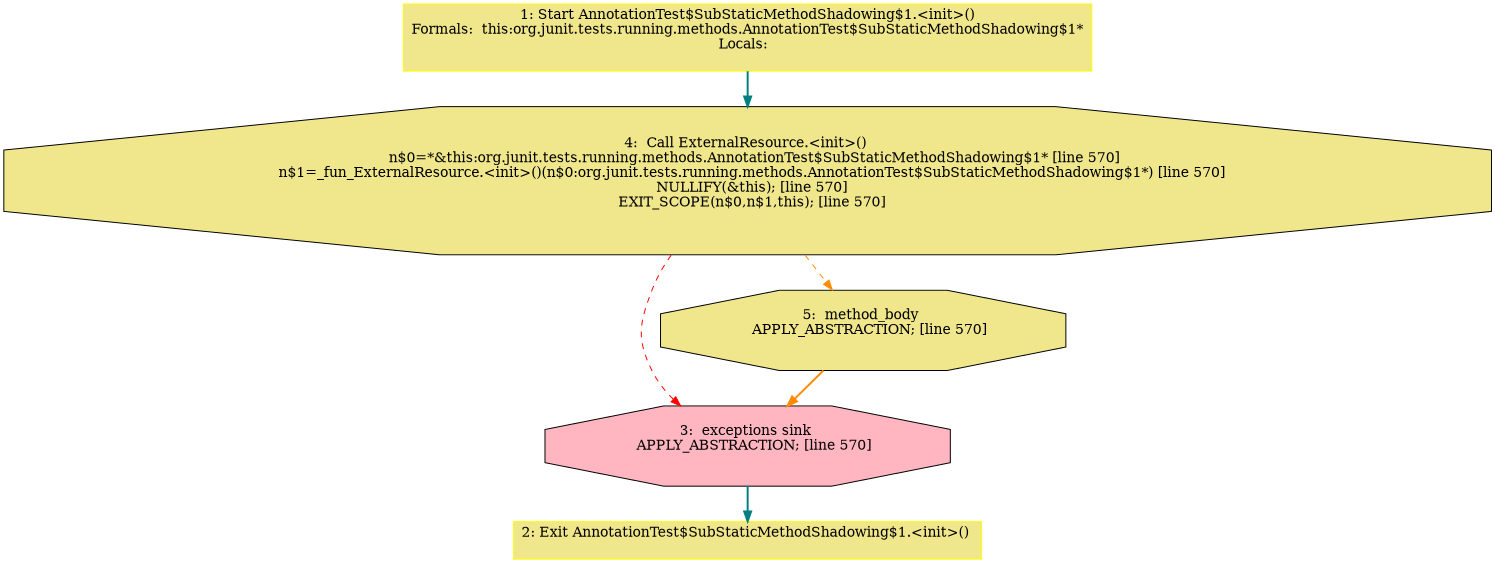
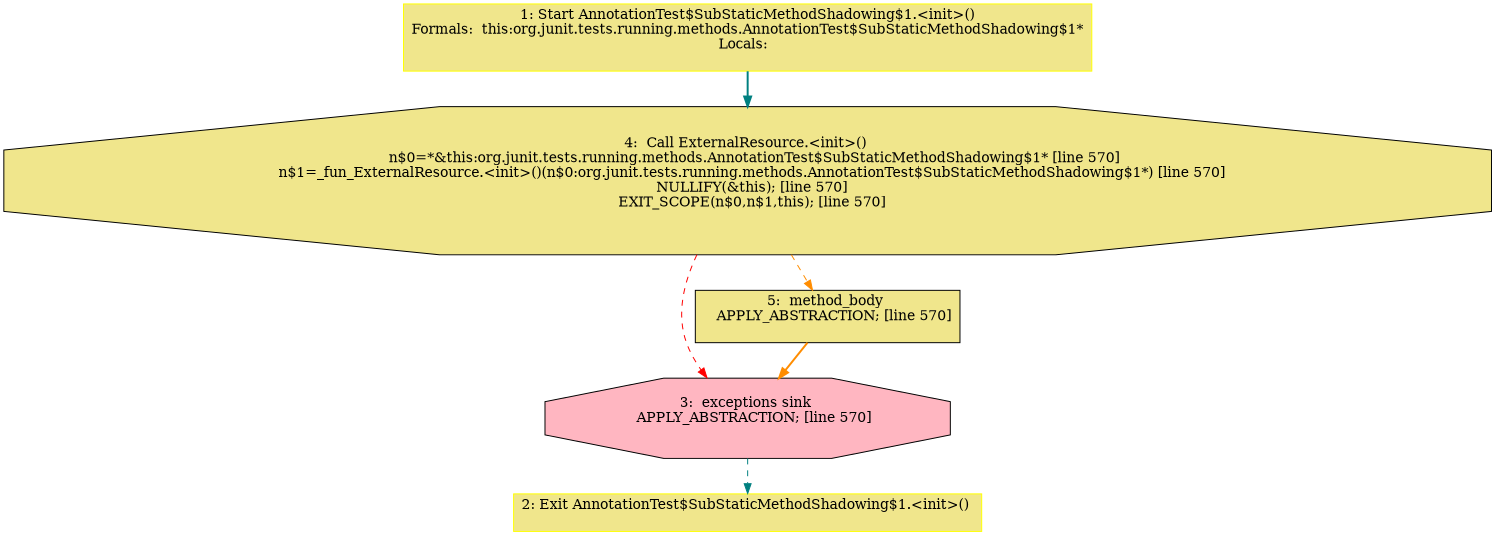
(863, 330) -> (828, 317)
(748, 499) -> (748, 471)
